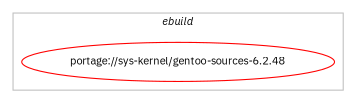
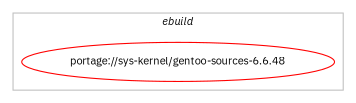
(178, 62) -> (178, 62)
